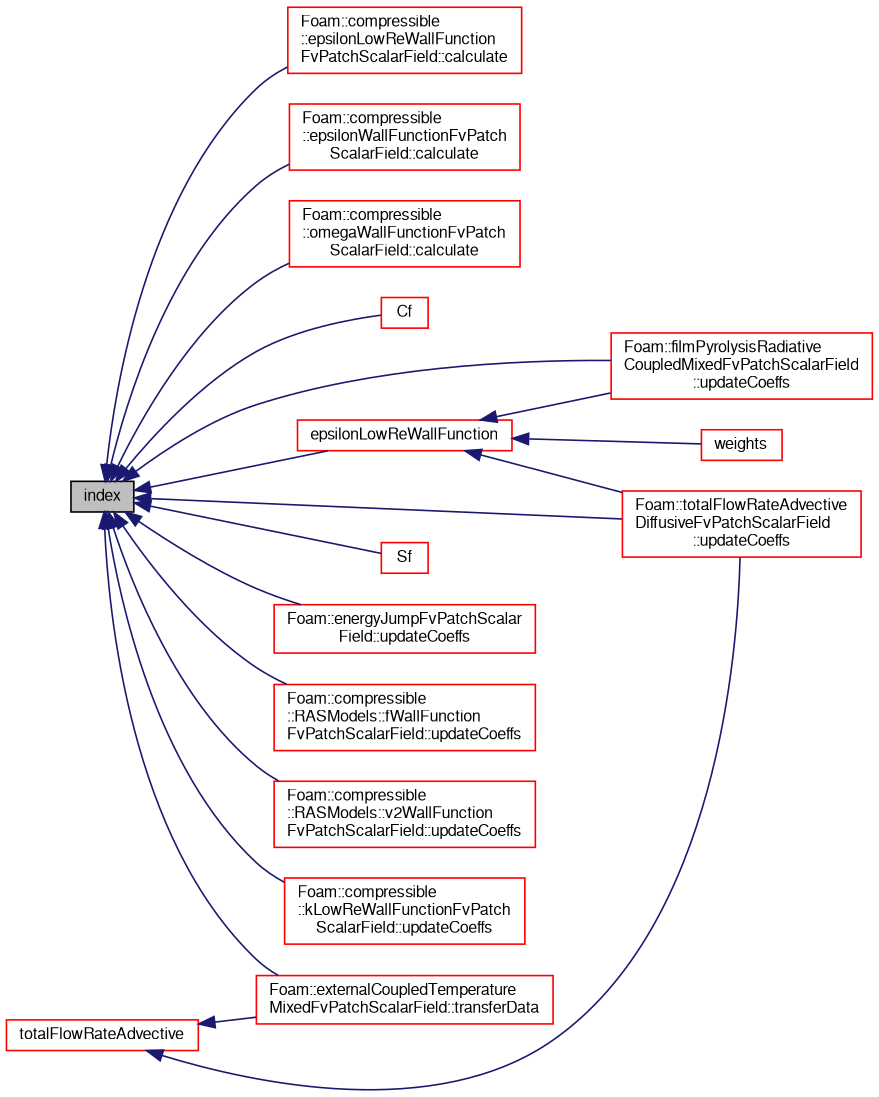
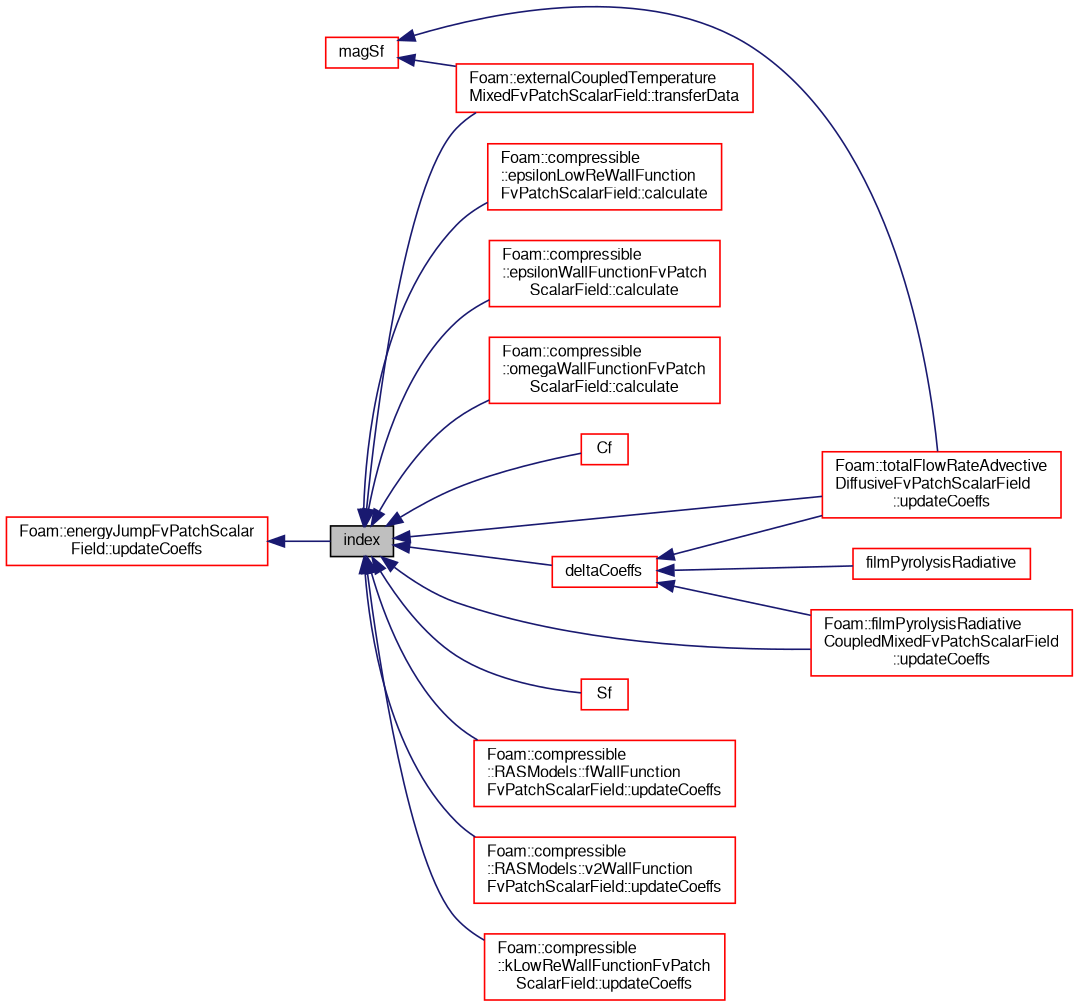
(405, 435) -> (605, 572)
(742, 445) -> (942, 564)
(217, 569) -> (307, 541)
(102, 1035) -> (362, 53)
